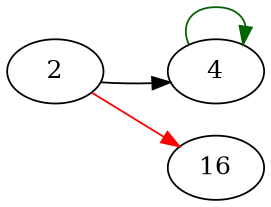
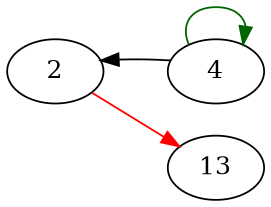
(126, 83) -> (144, 59)
(216, 168) -> (216, 168)
